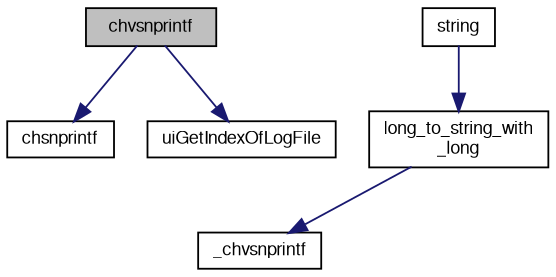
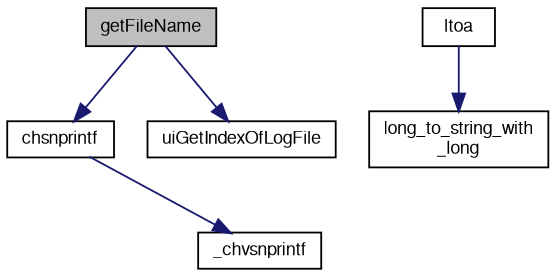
(151, 27) -> (151, 27)
(459, 27) -> (459, 27)
(358, 195) -> (152, 191)
